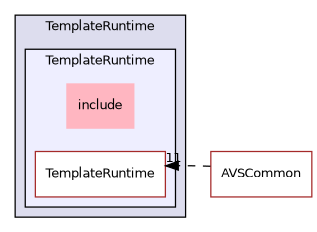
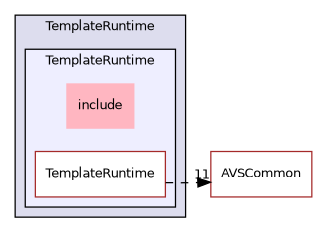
(194, 166) -> (182, 183)
